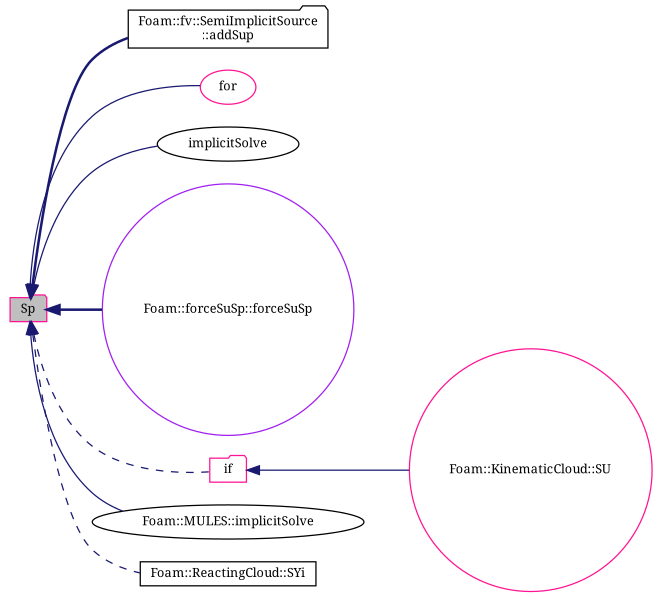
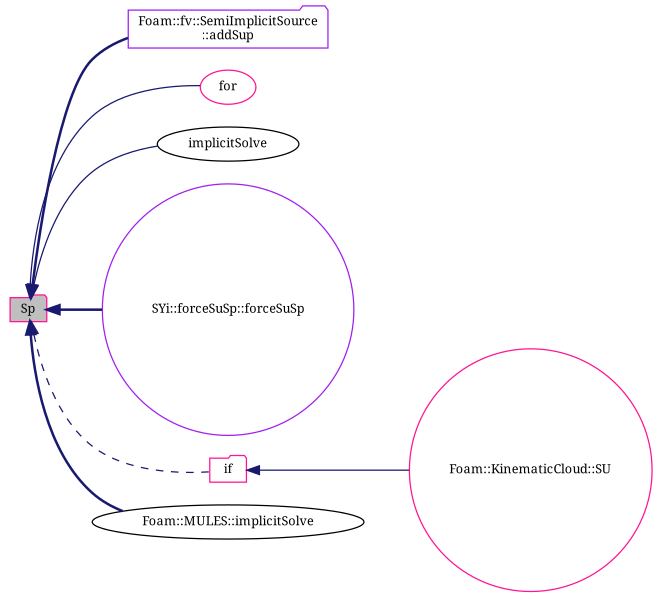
(228, 29) -> (228, 29)
(228, 310) -> (228, 310)
(63, 455) -> (54, 436)
(228, 574) -> none
